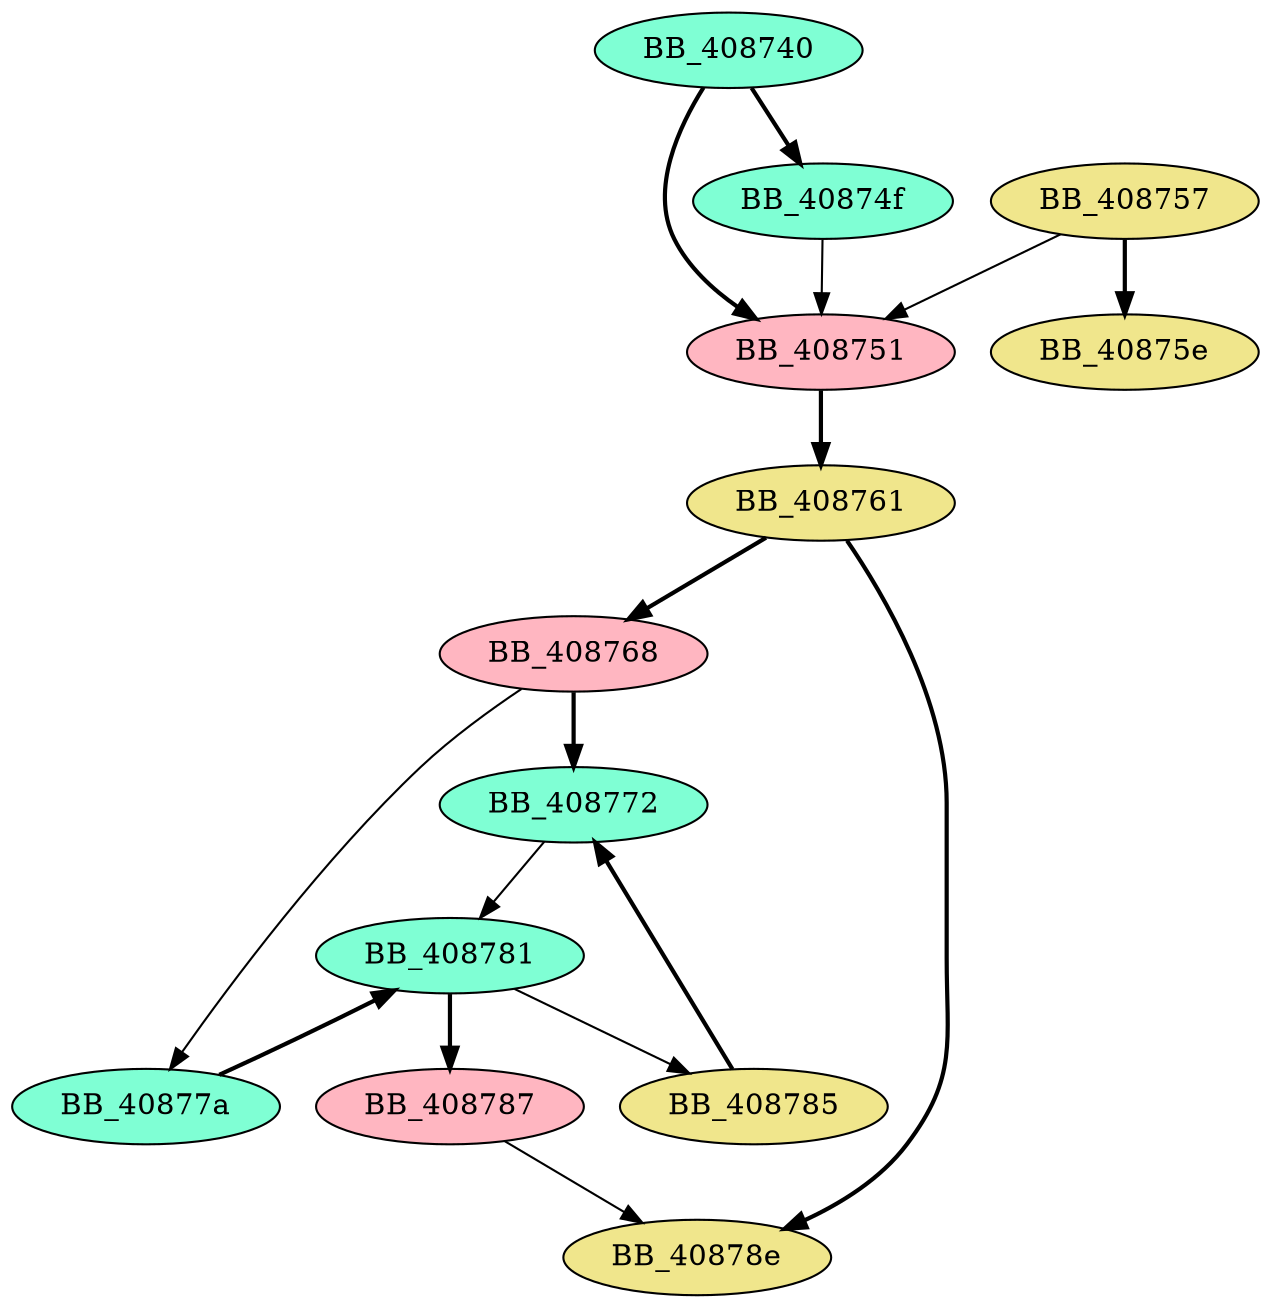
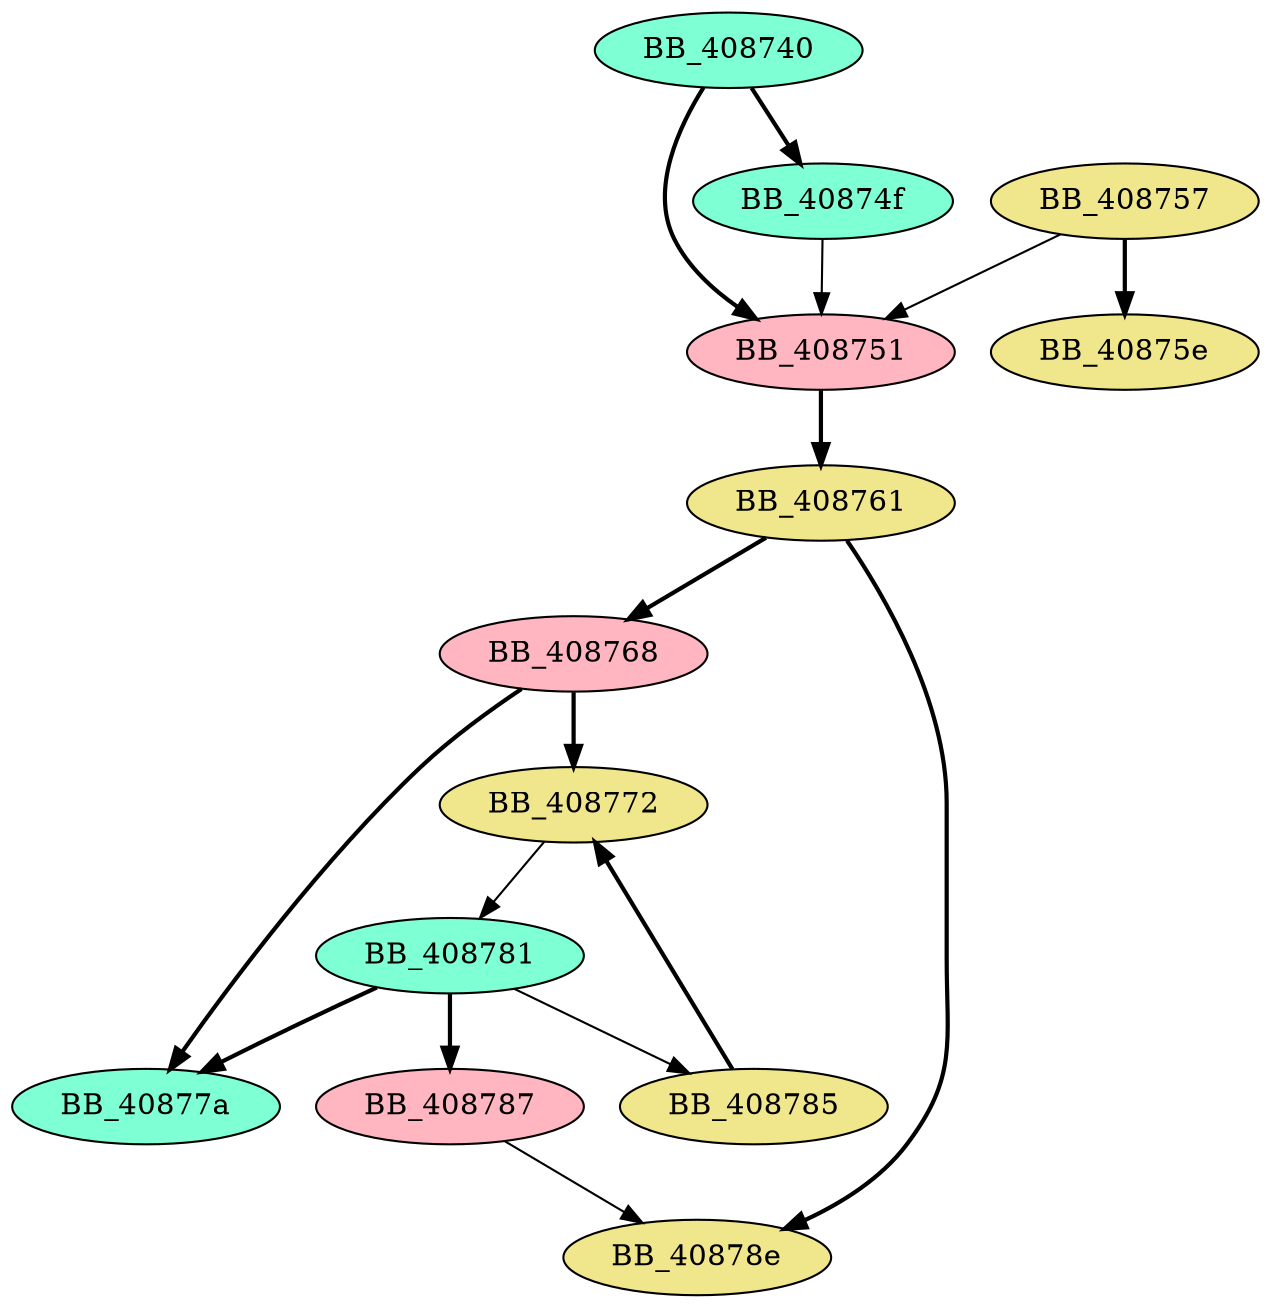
(574, 805) -> (574, 805)
(336, 856) -> (336, 856)
(298, 1038) -> (298, 1024)
